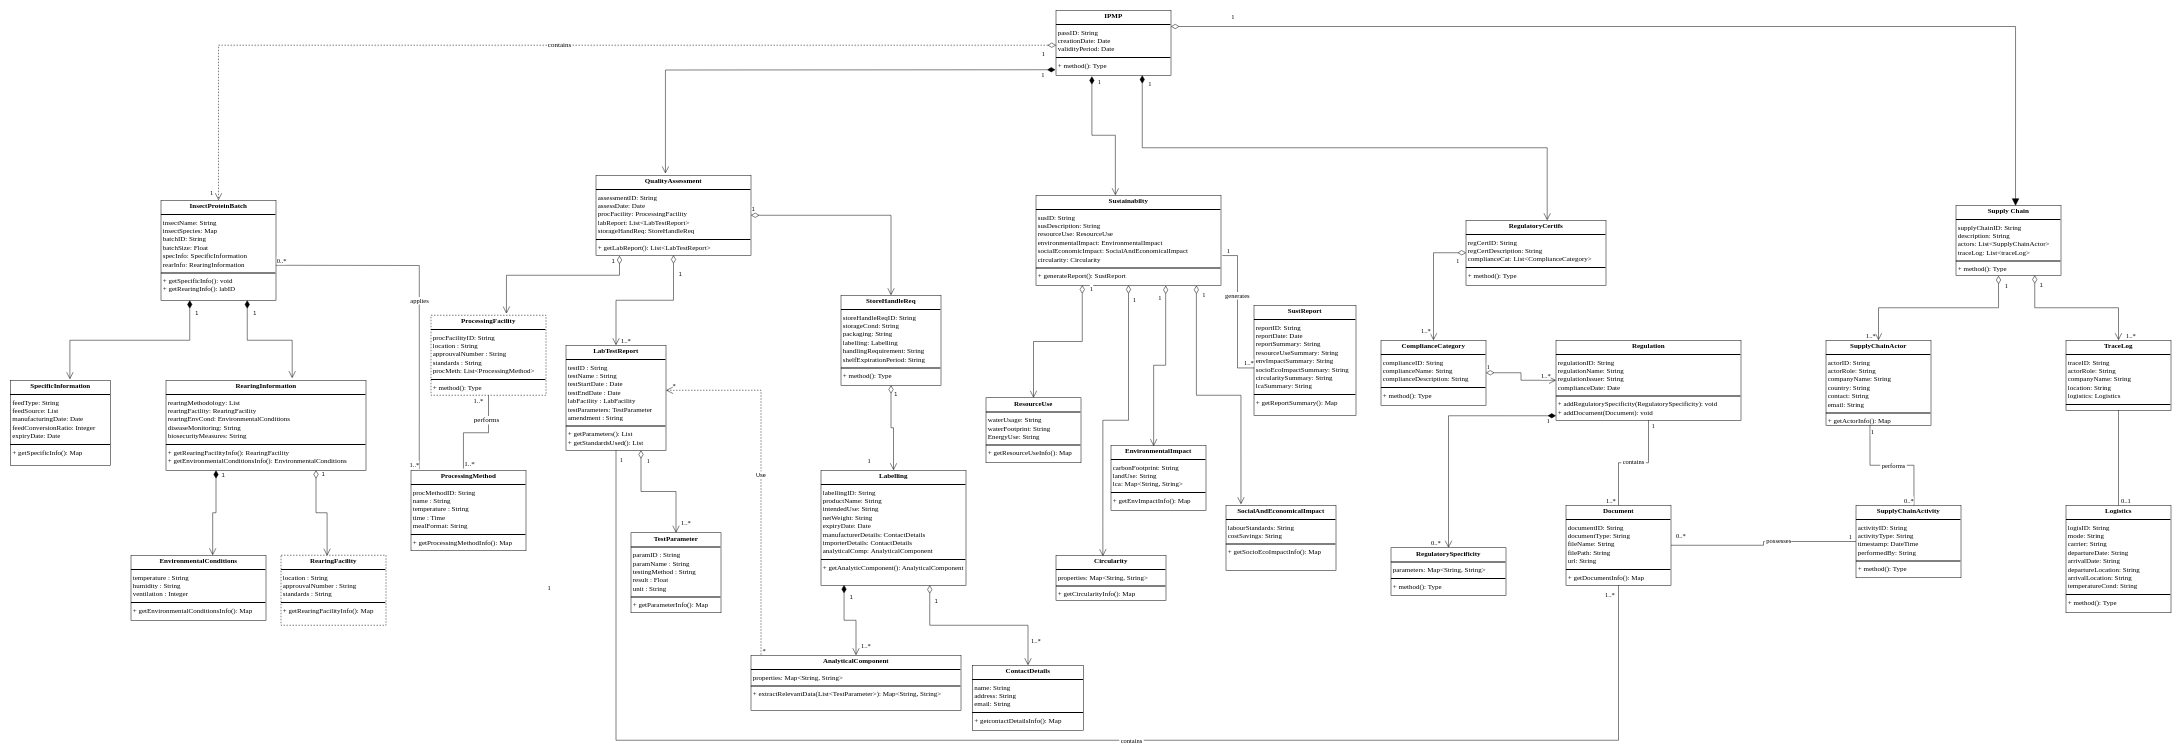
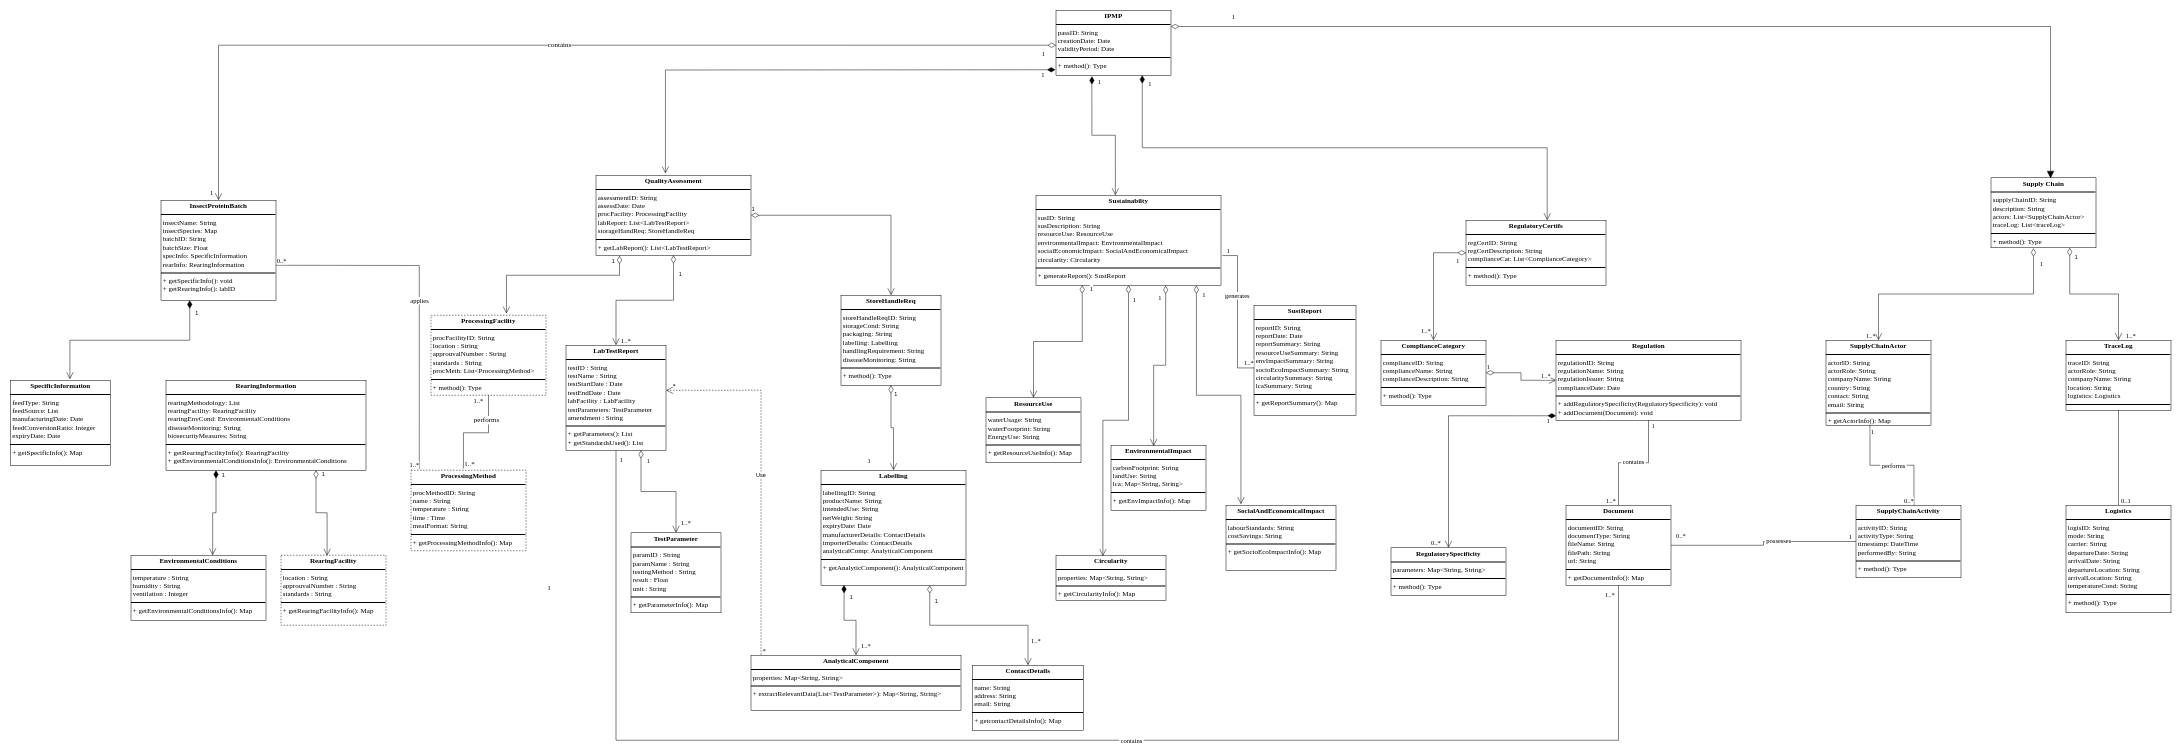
(307, 45) -> (307, 45)
(2008, 240) -> (2043, 213)
(891, 329) -> (888, 329)
(292, 375) -> none
(468, 511) -> (468, 511)
